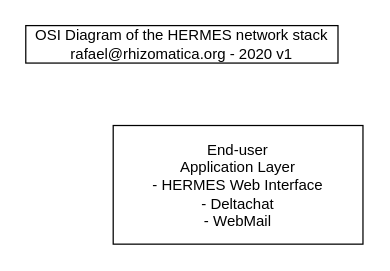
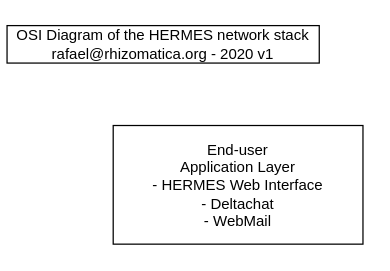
(182, 44) -> (163, 44)
